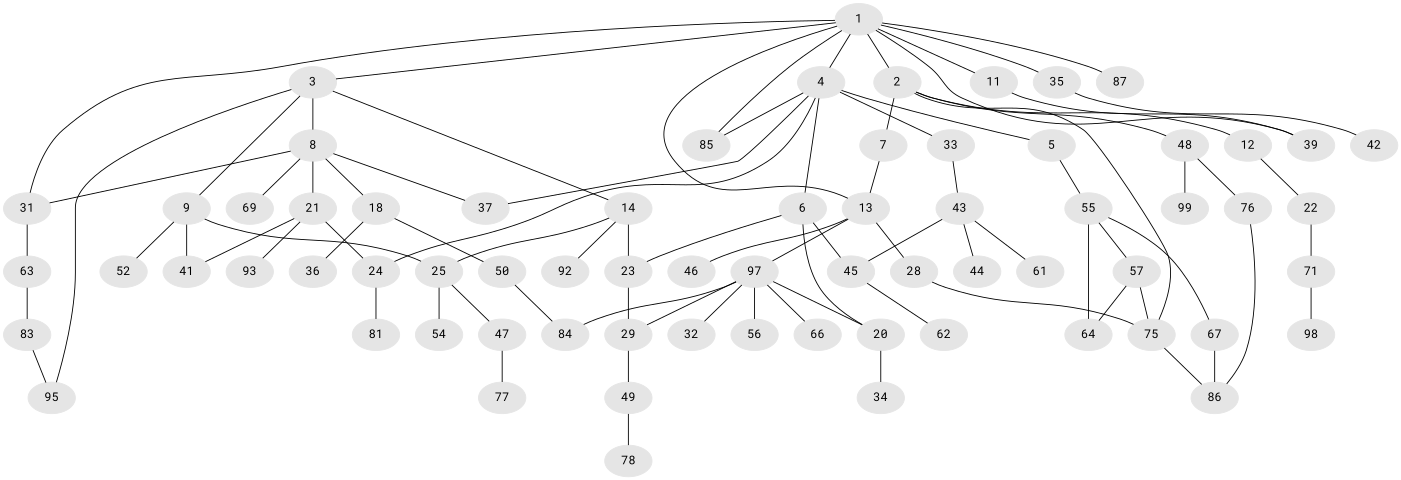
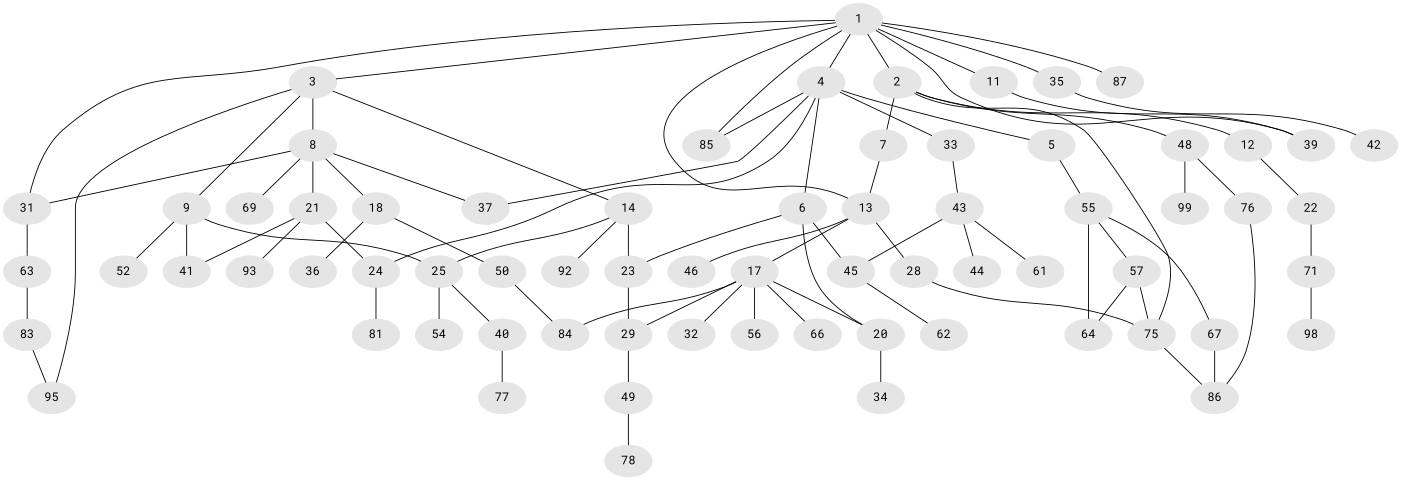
(755, 272) -> (755, 272)
(502, 335) -> (502, 335)
